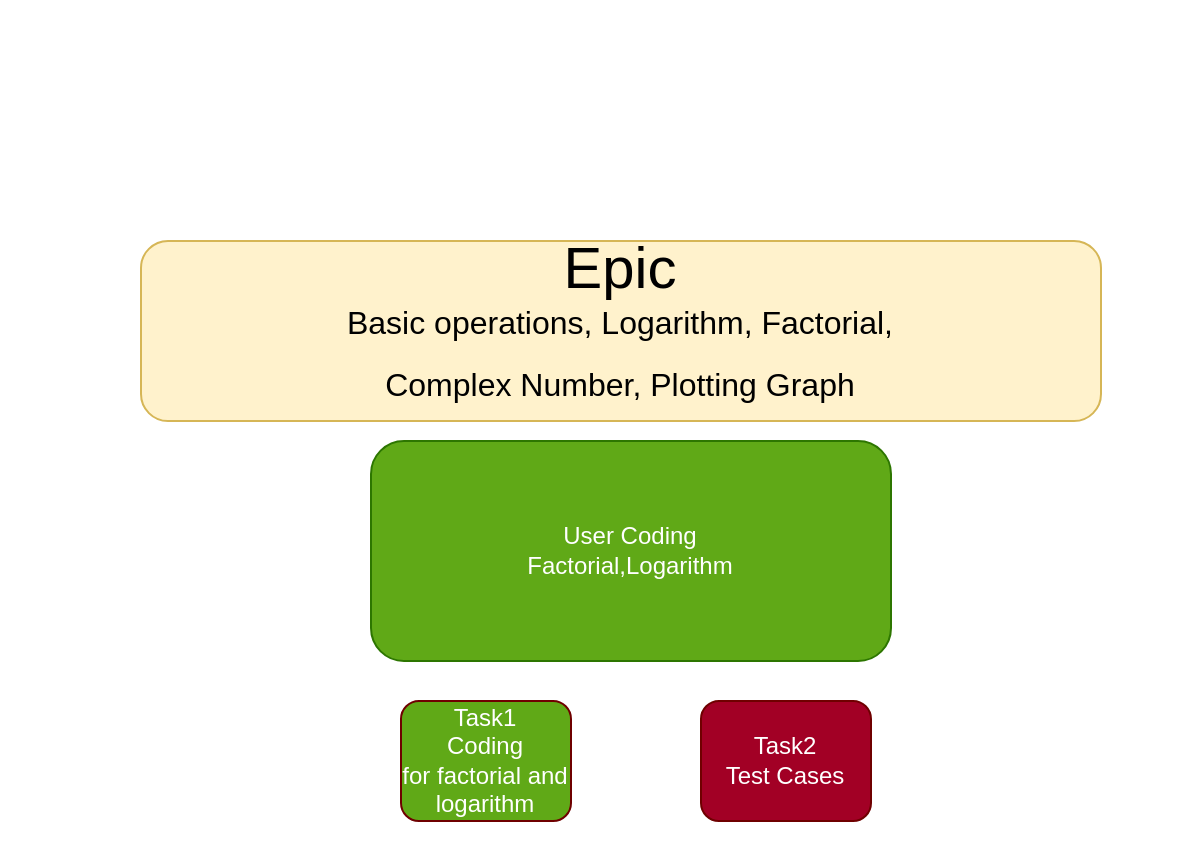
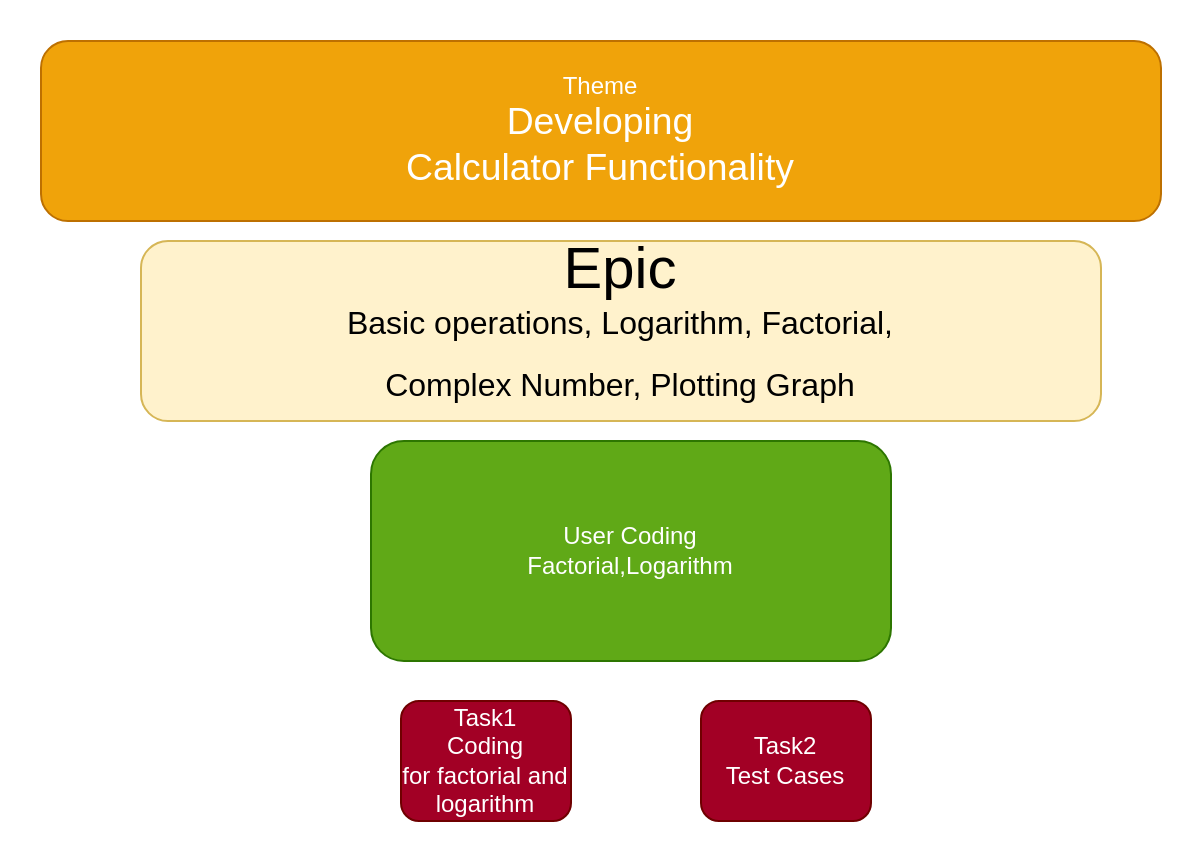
none -> (601, 131)
(486, 761) -> (486, 761)
